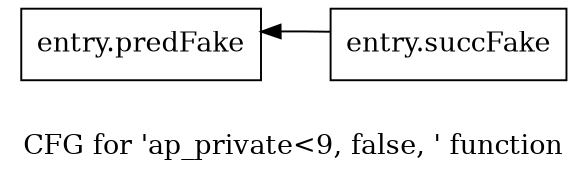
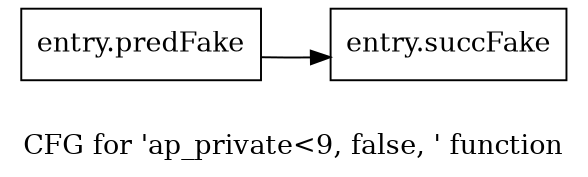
(306, 31) -> (286, 57)
